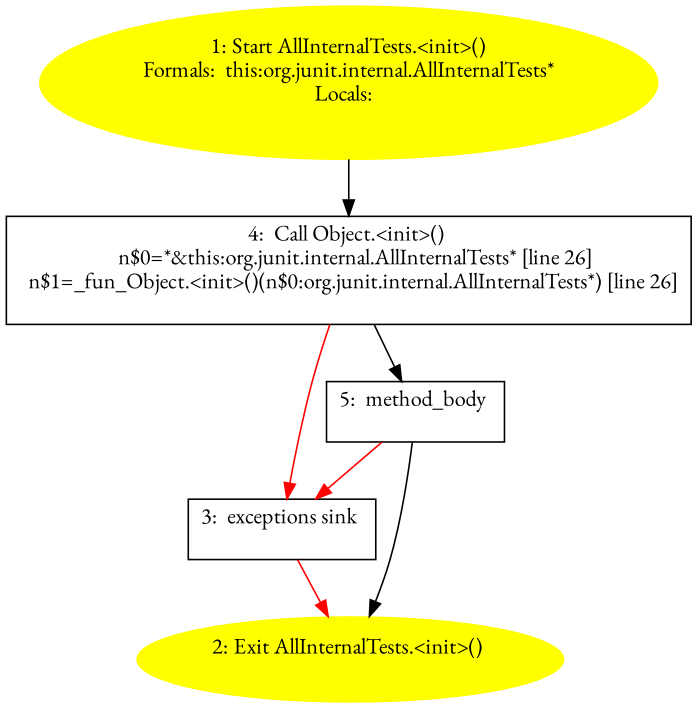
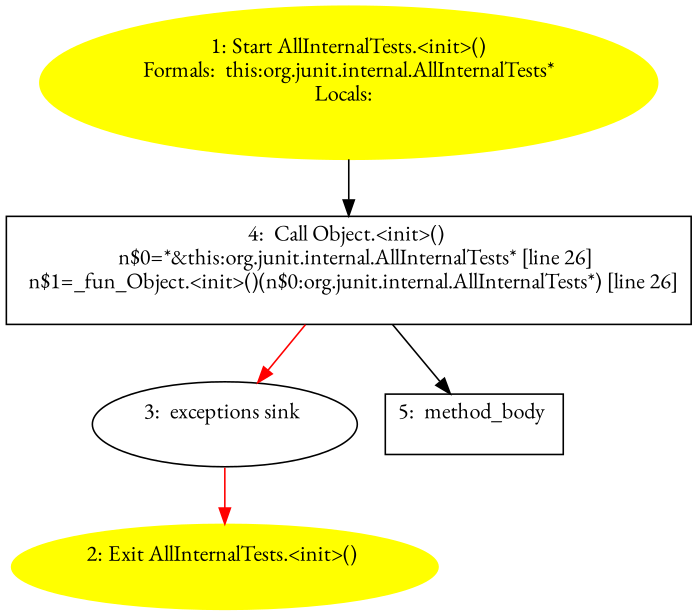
(355, 465) -> none
(399, 523) -> none
(282, 529) -> (225, 424)
